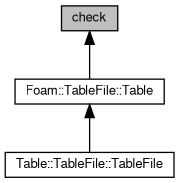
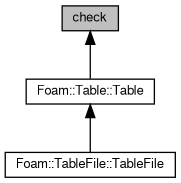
(90, 92) -> (90, 92)
(90, 165) -> (90, 165)
